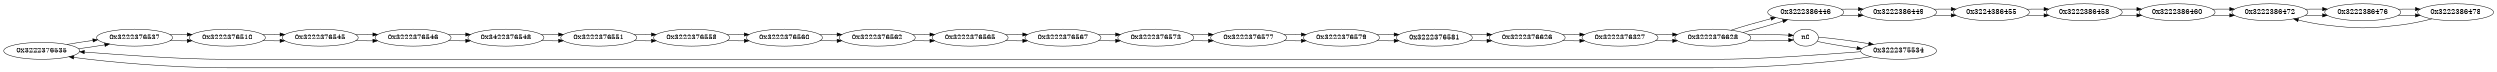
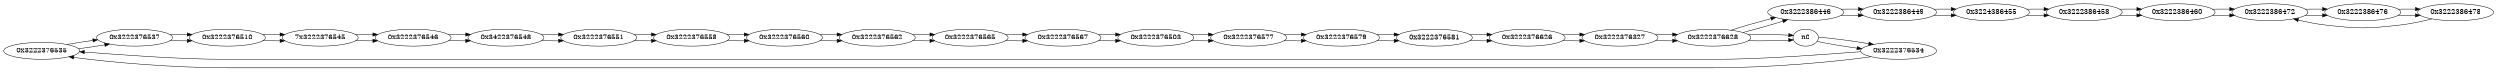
(320, 38) -> (320, 38)
(1156, 38) -> (1156, 38)
(1899, 51) -> (1899, 51)
